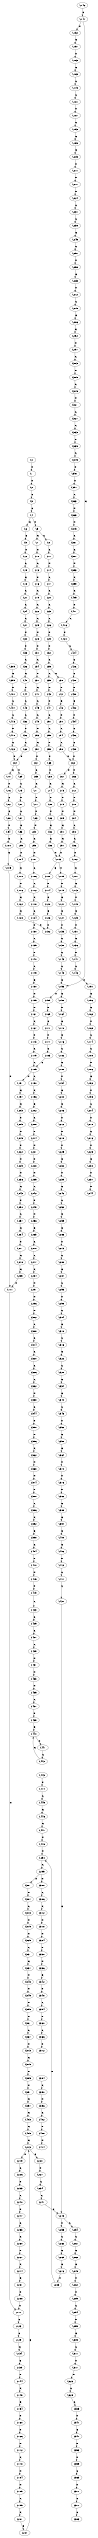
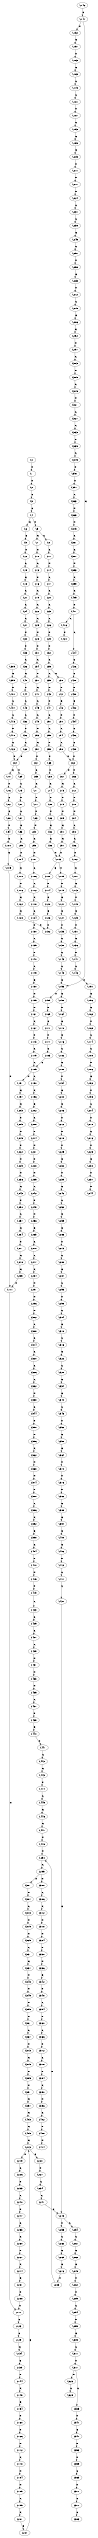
(68, 645) -> (74, 631)
(34, 1749) -> (42, 1768)
none -> (42, 2065)
(73, 2401) -> (77, 2387)
